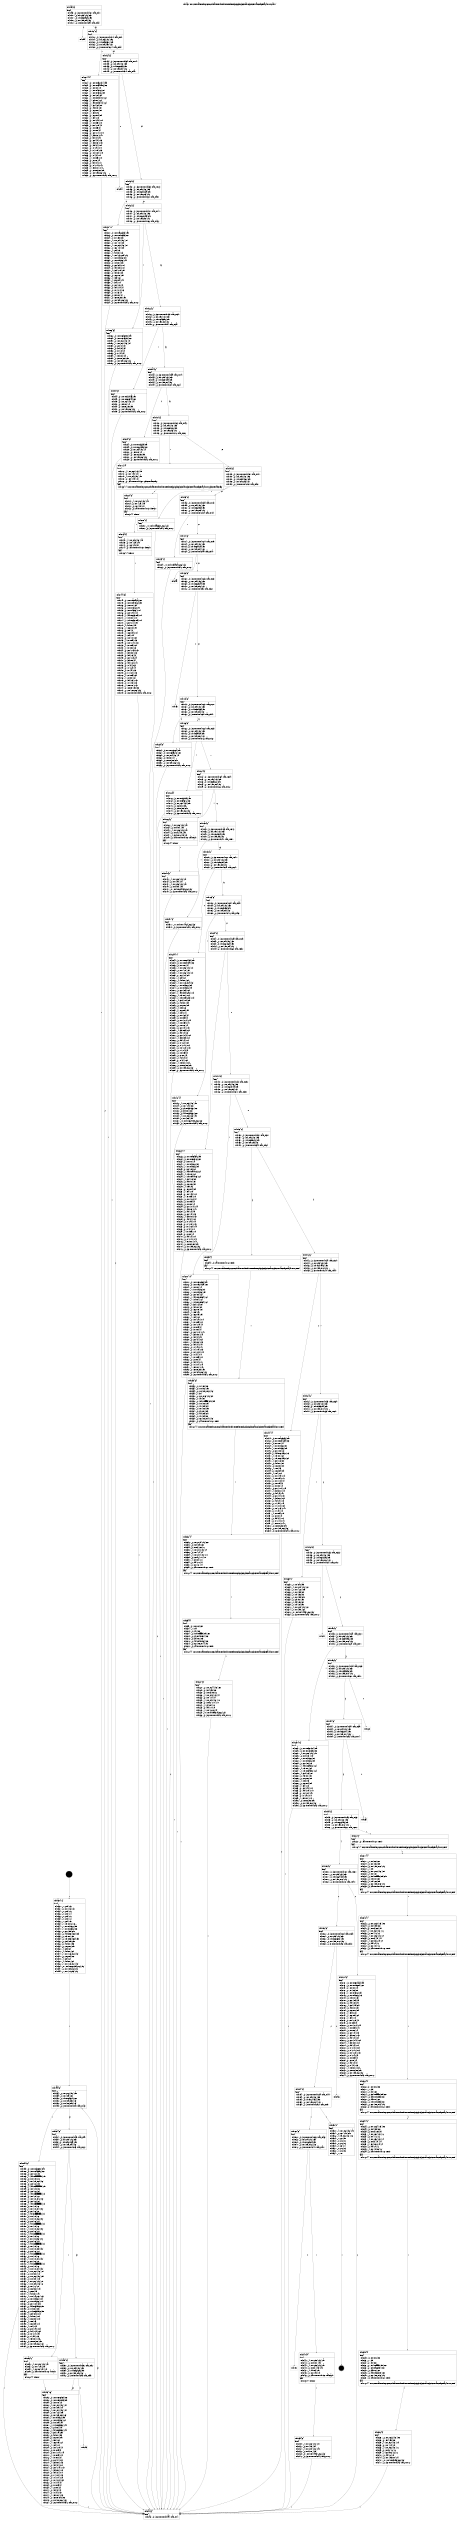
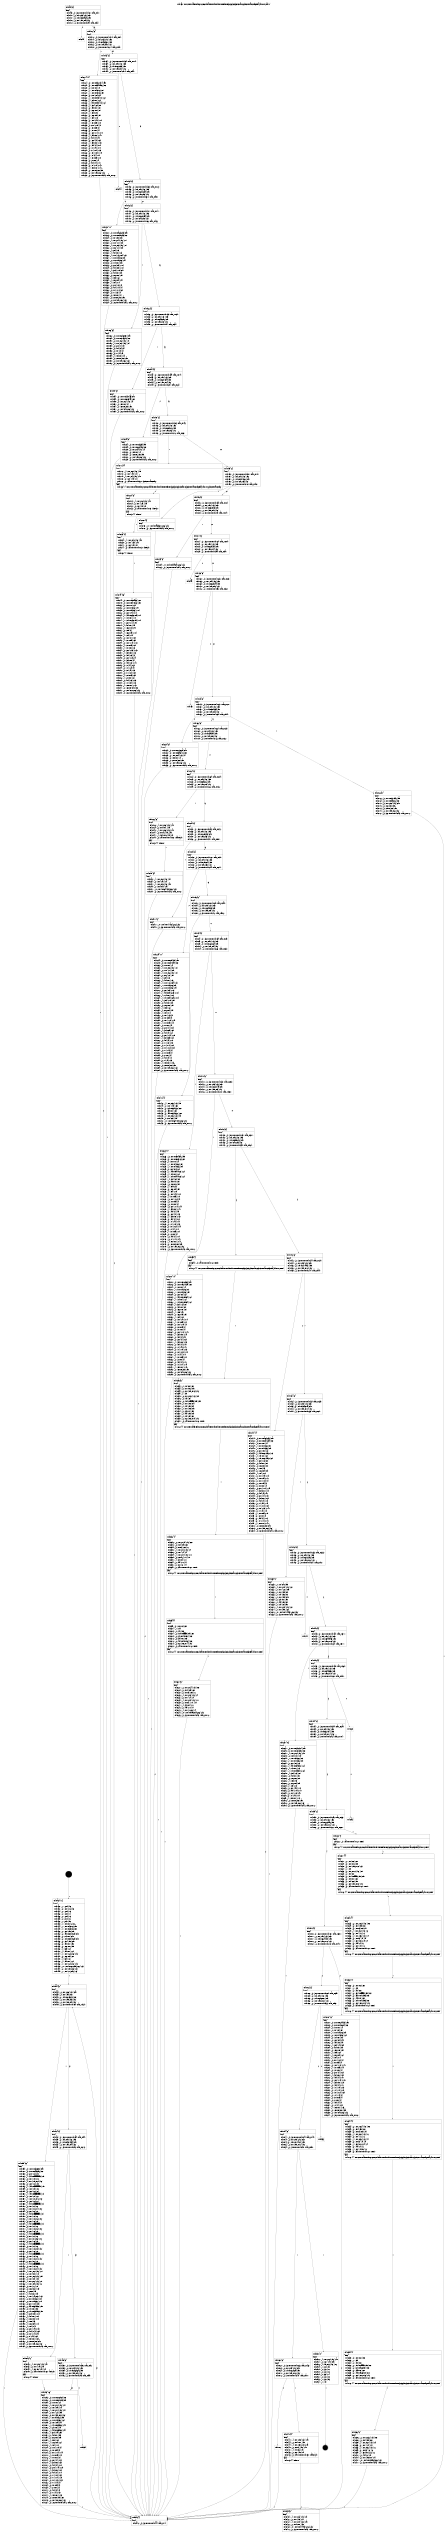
(192, 766) -> (302, 755)
(355, 1778) -> (350, 1774)
(287, 2508) -> (258, 2513)
